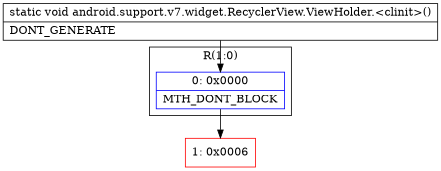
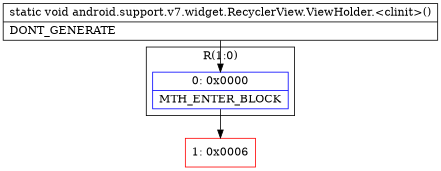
(220, 99) -> (220, 99)
